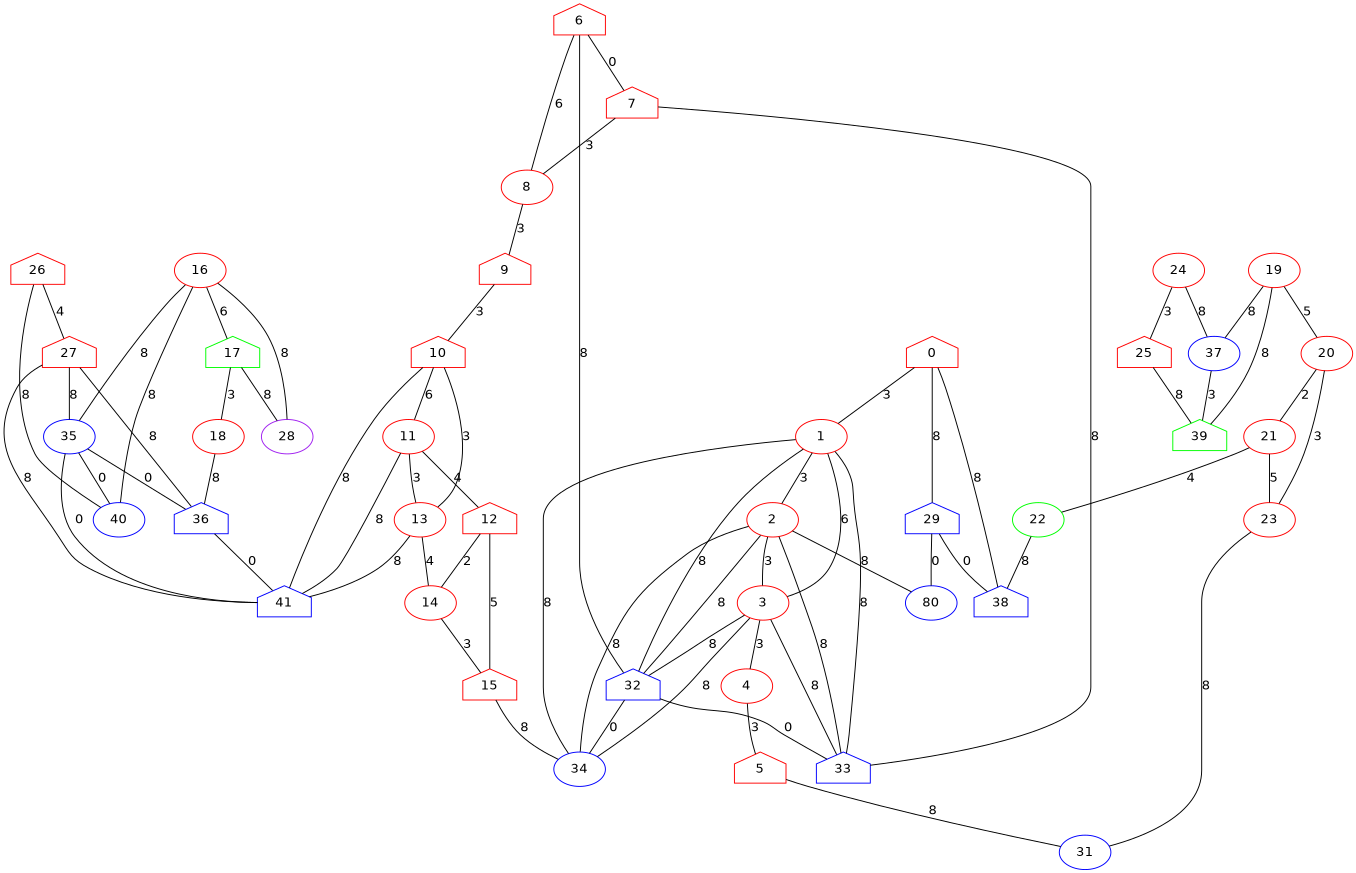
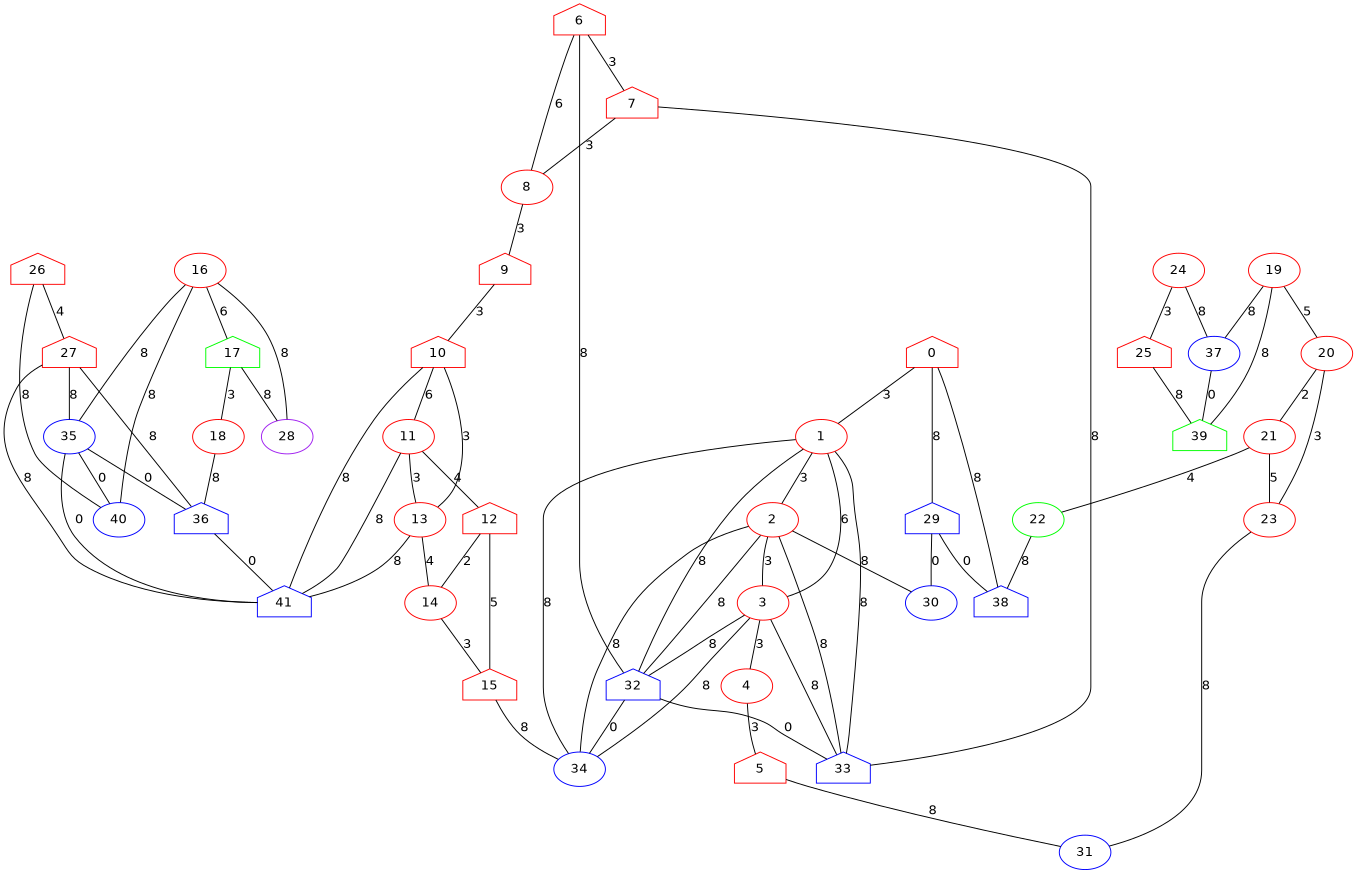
(613, 63) -> (613, 63)
(1212, 395) -> (1212, 395)
(931, 603) -> (931, 603)
